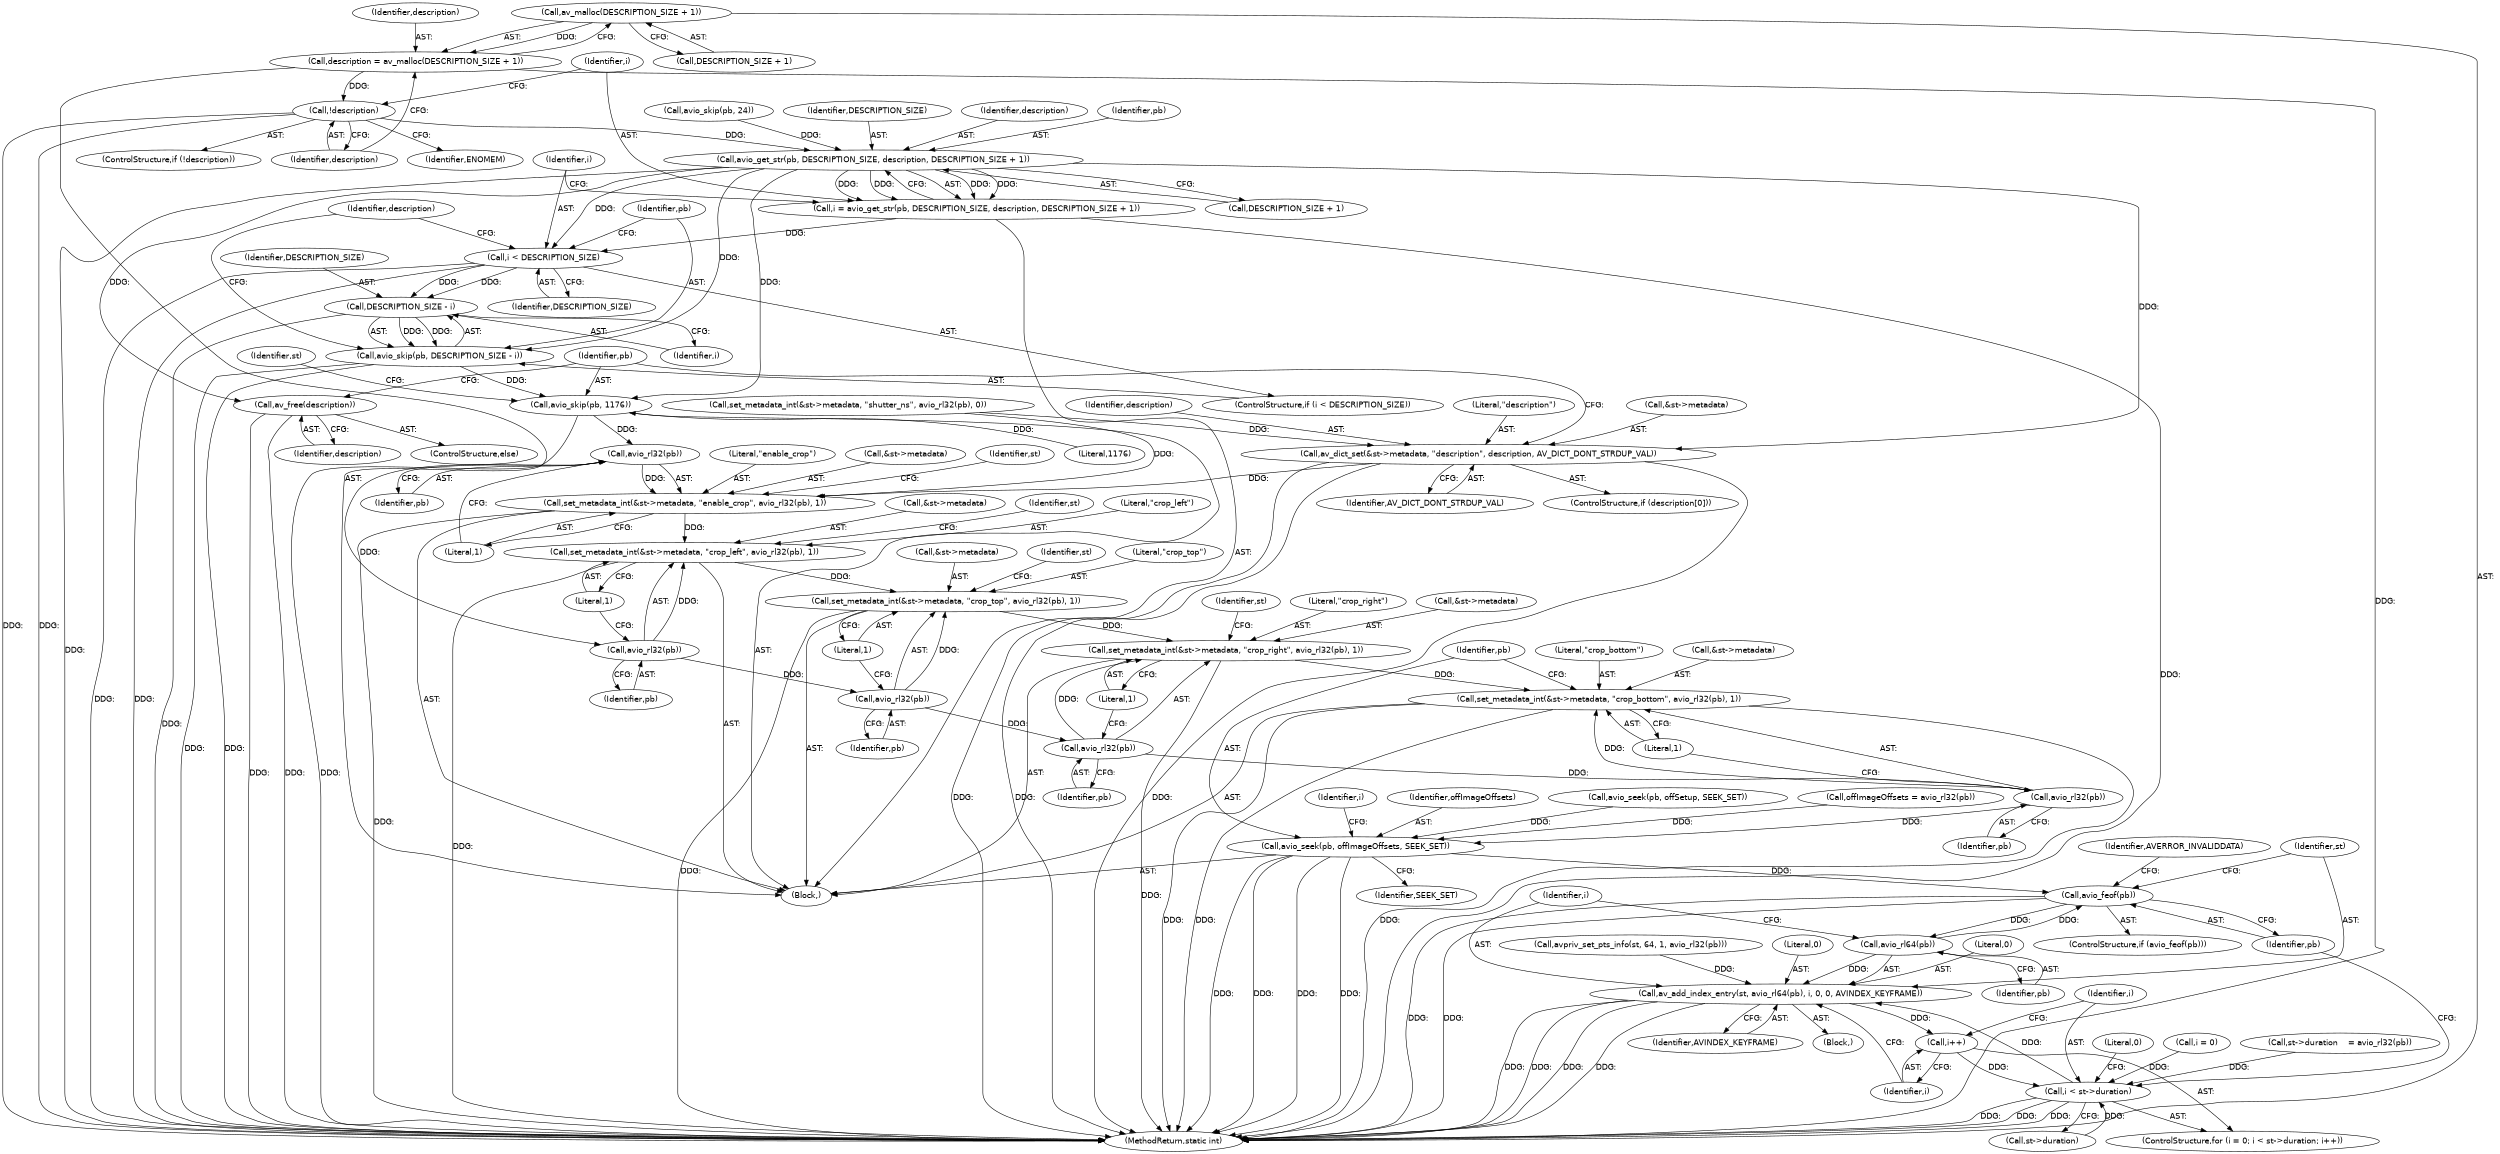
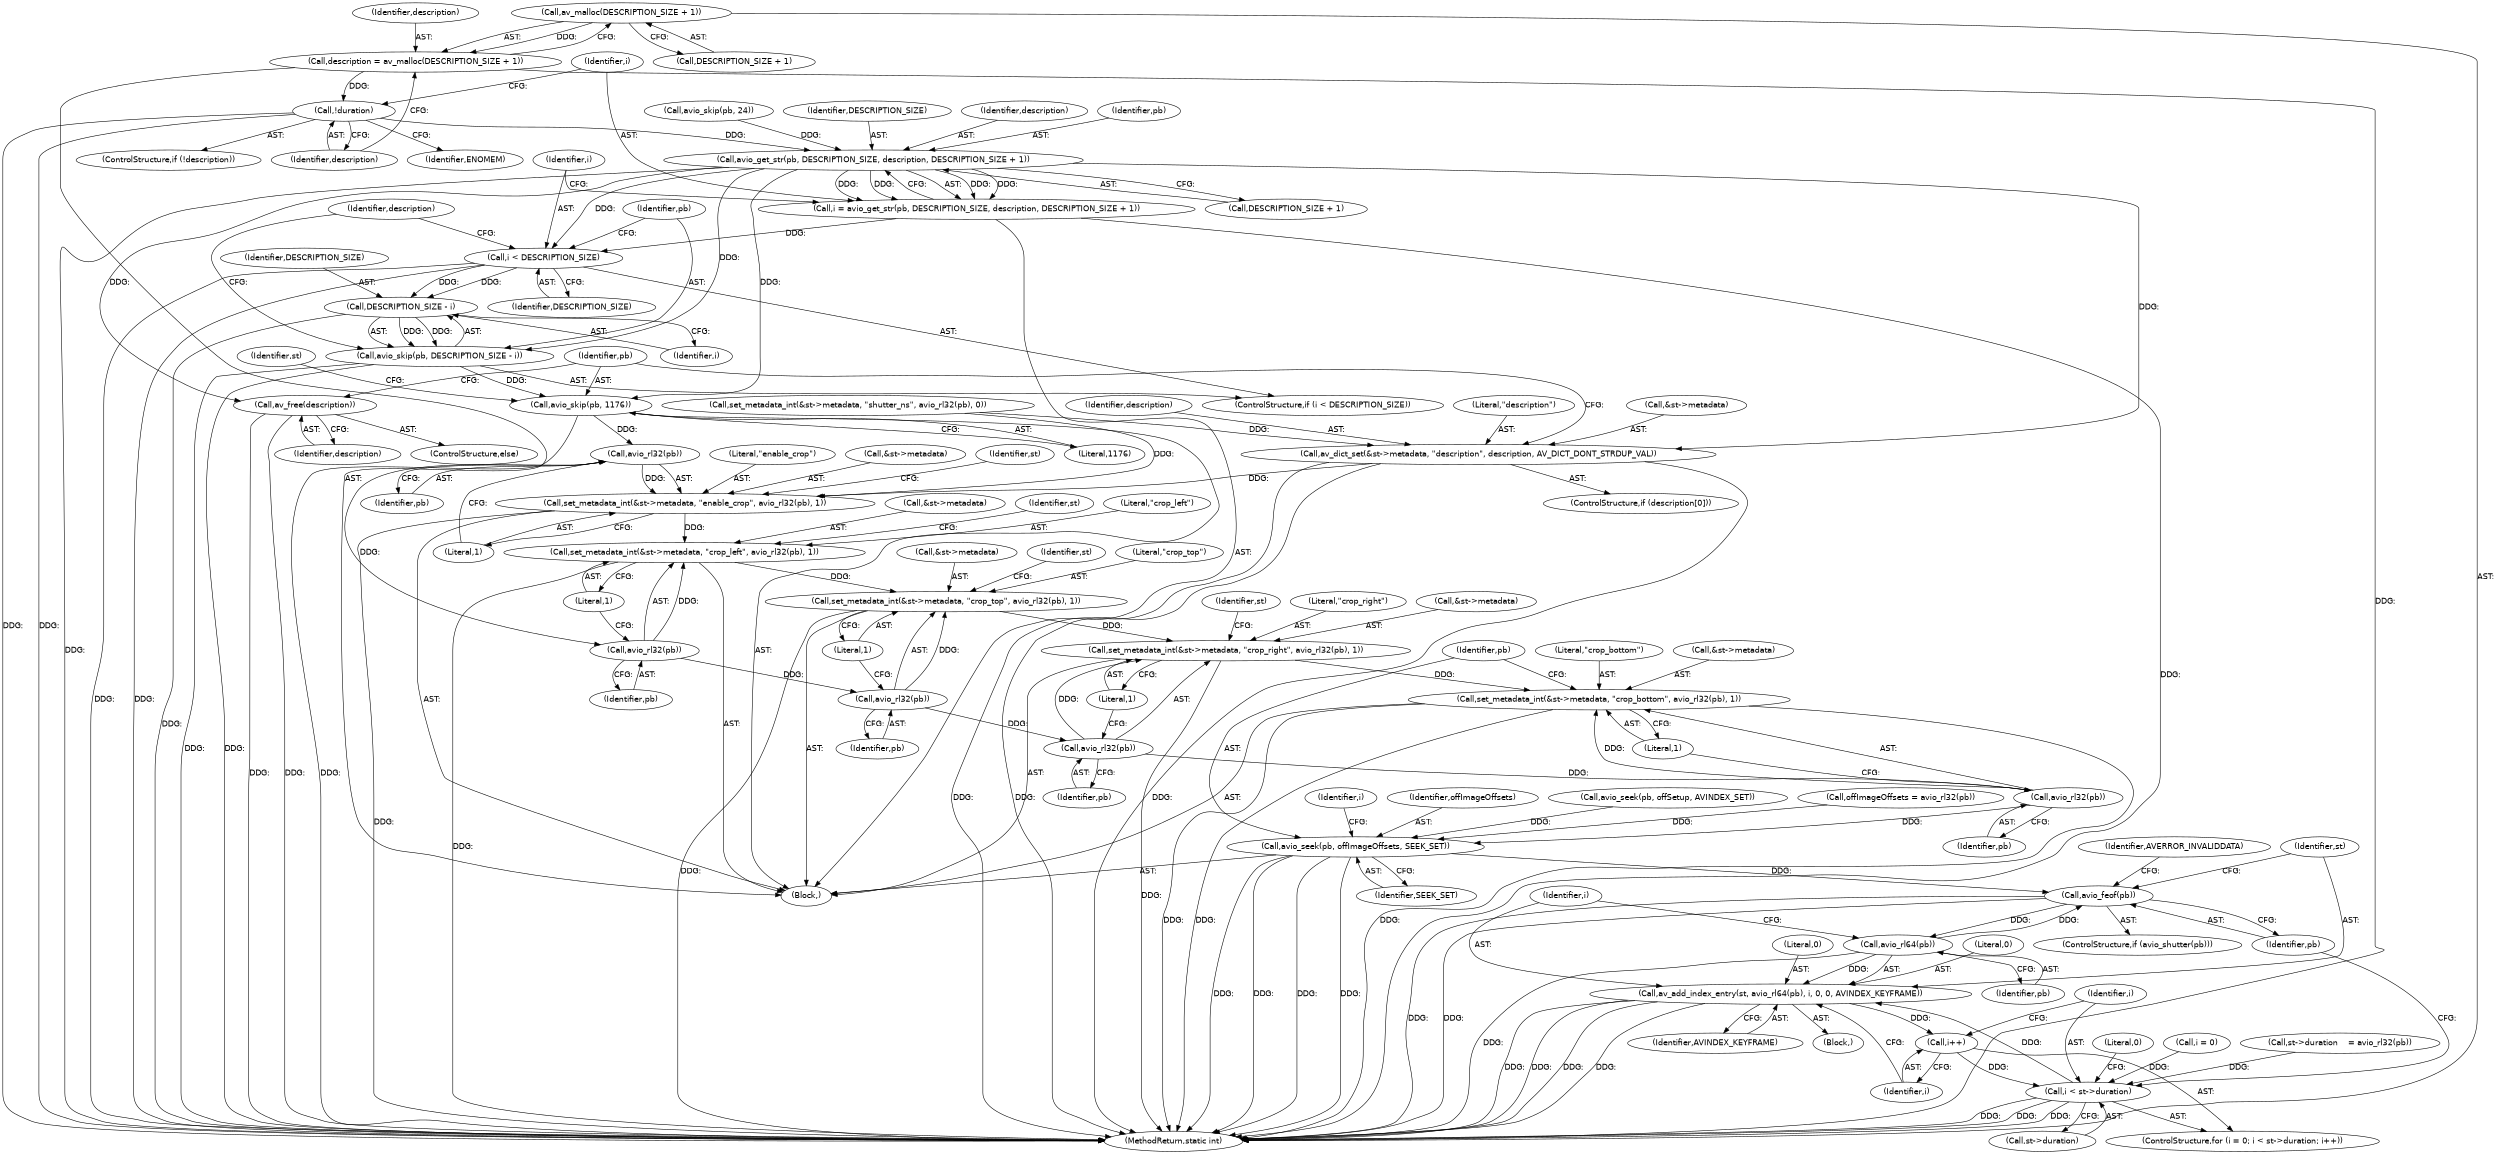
(344, 111) -> (344, 111)
(882, 381) -> (857, 394)
none -> (851, 428)
(1025, 430) -> (1025, 430)
(1425, 504) -> none
(1668, 798) -> (1668, 798)
none -> (1368, 878)
(1631, 945) -> none
(2138, 945) -> (2138, 945)
none -> (1518, 1001)
(2116, 1117) -> (2116, 1117)
